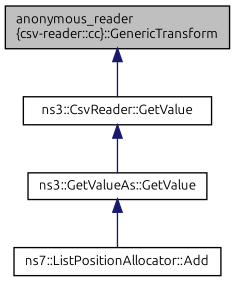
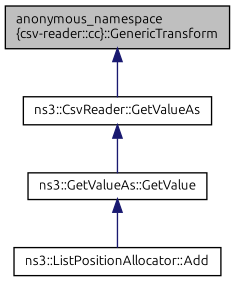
(117, 27) -> (117, 27)
(117, 111) -> (117, 111)
(117, 262) -> (117, 262)
